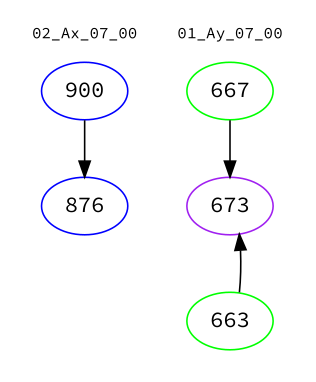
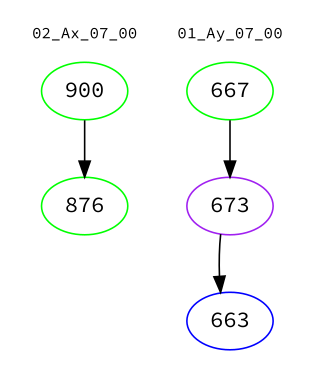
(85, 91) -> (85, 91)
(85, 206) -> (85, 206)
(241, 271) -> (219, 255)
(230, 321) -> (230, 321)
